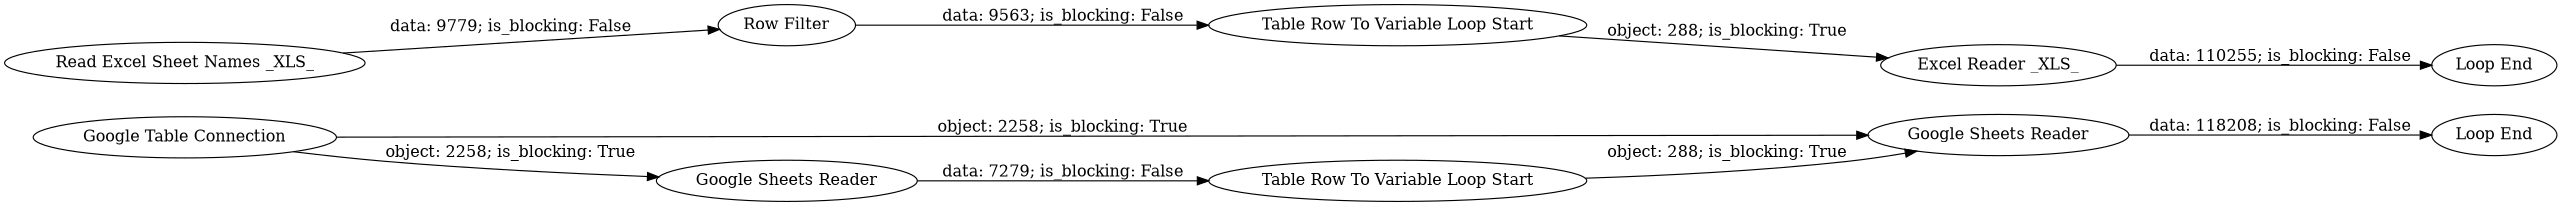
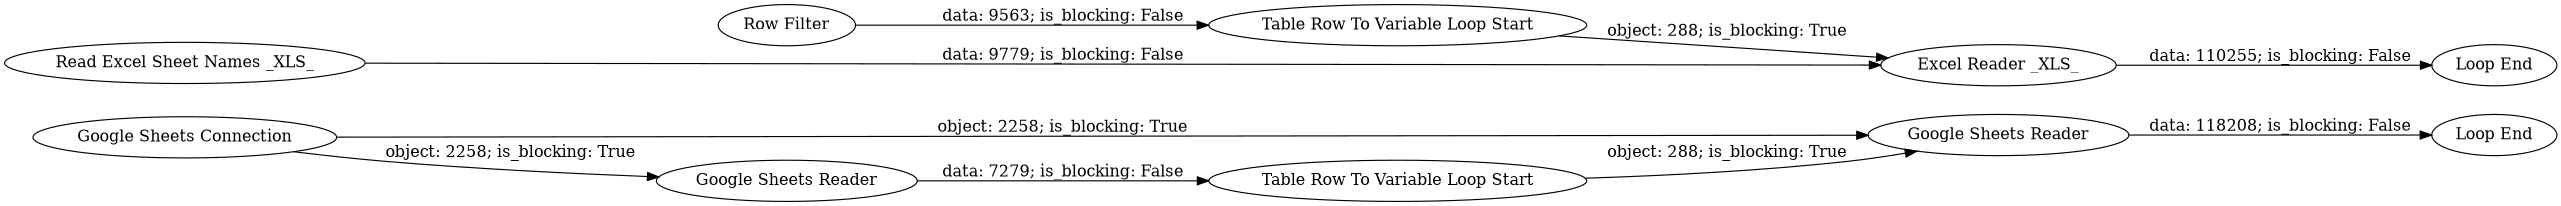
(526, 42) -> (1117, 64)
(185, 137) -> (185, 137)
